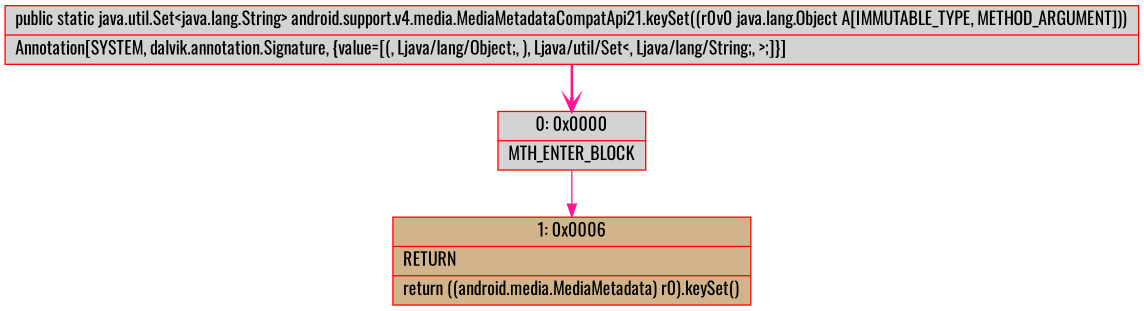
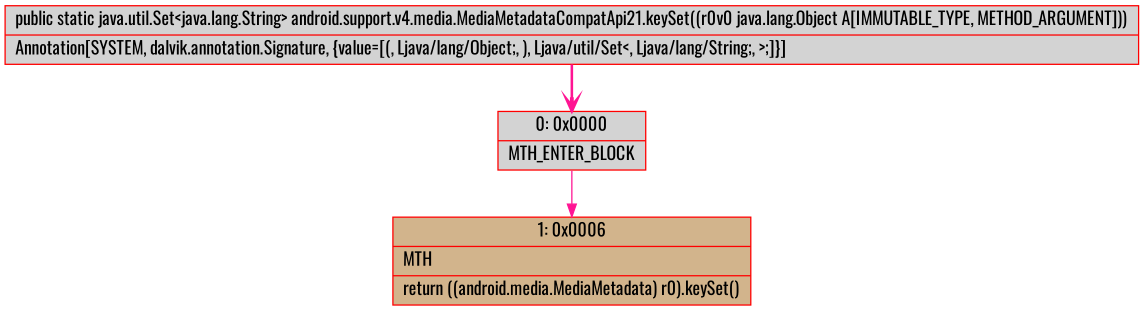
(430, 260) -> (418, 260)
